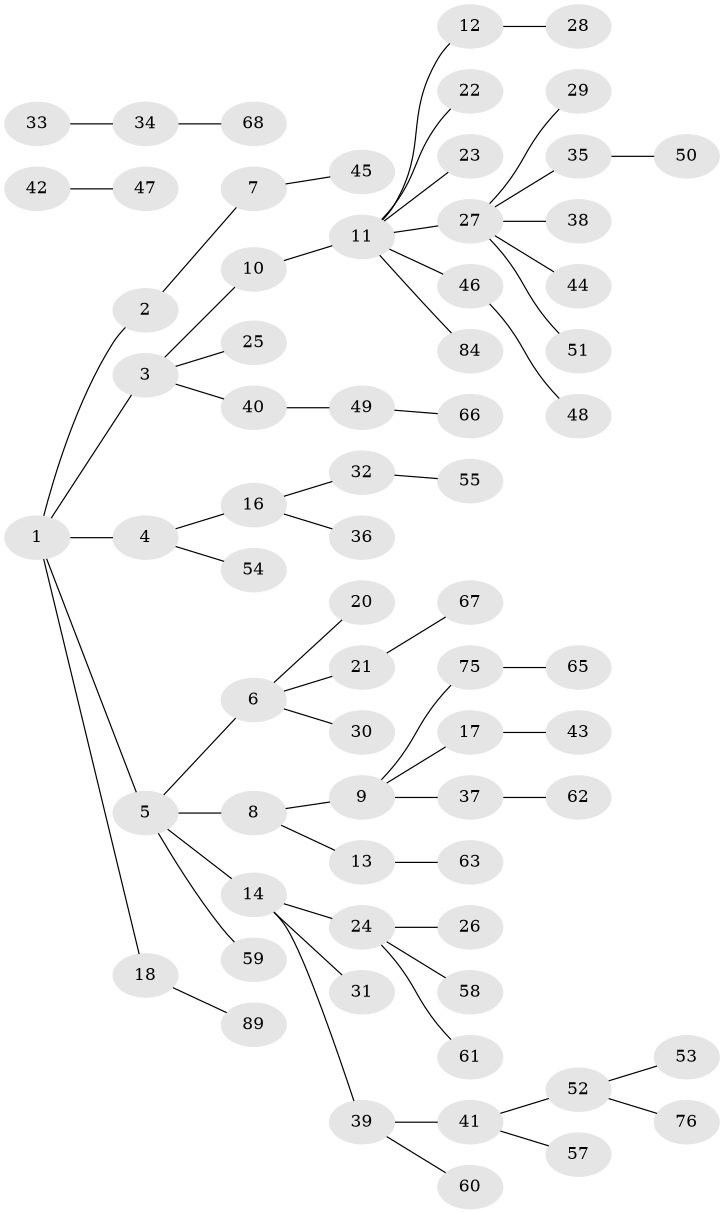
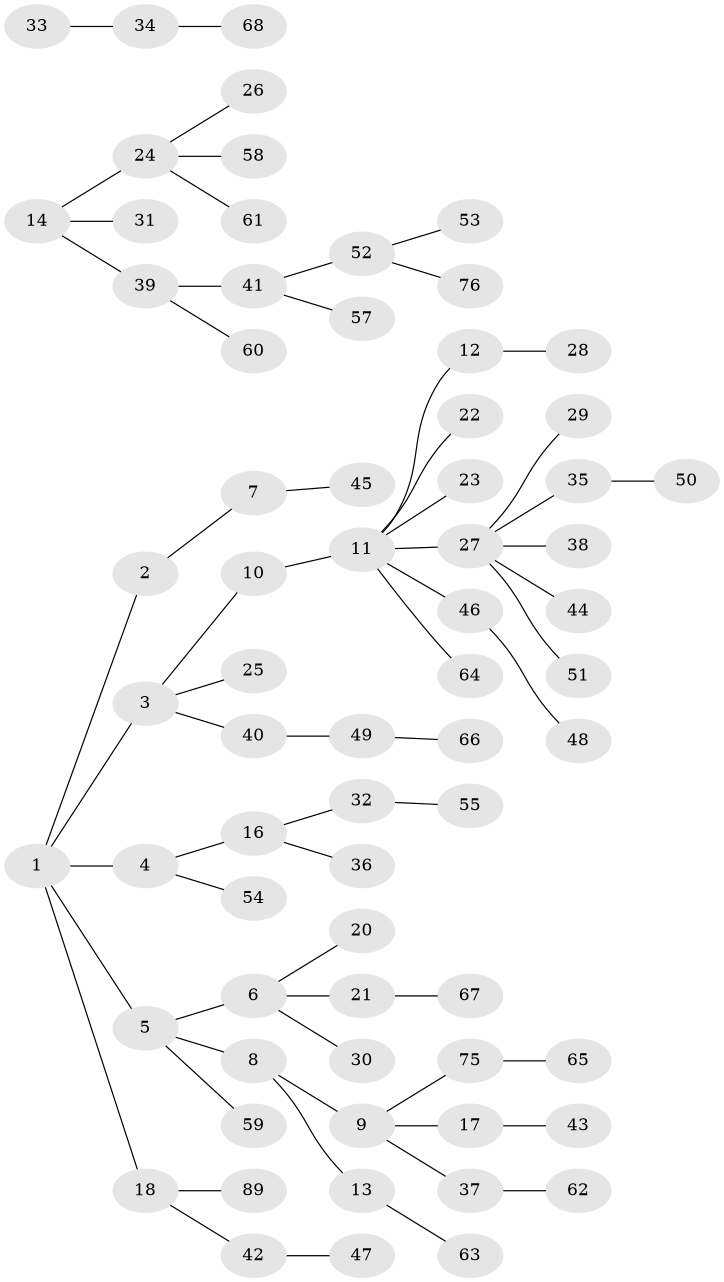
(470, 351) -> (470, 676)
(200, 854) -> none
none -> (200, 1223)
